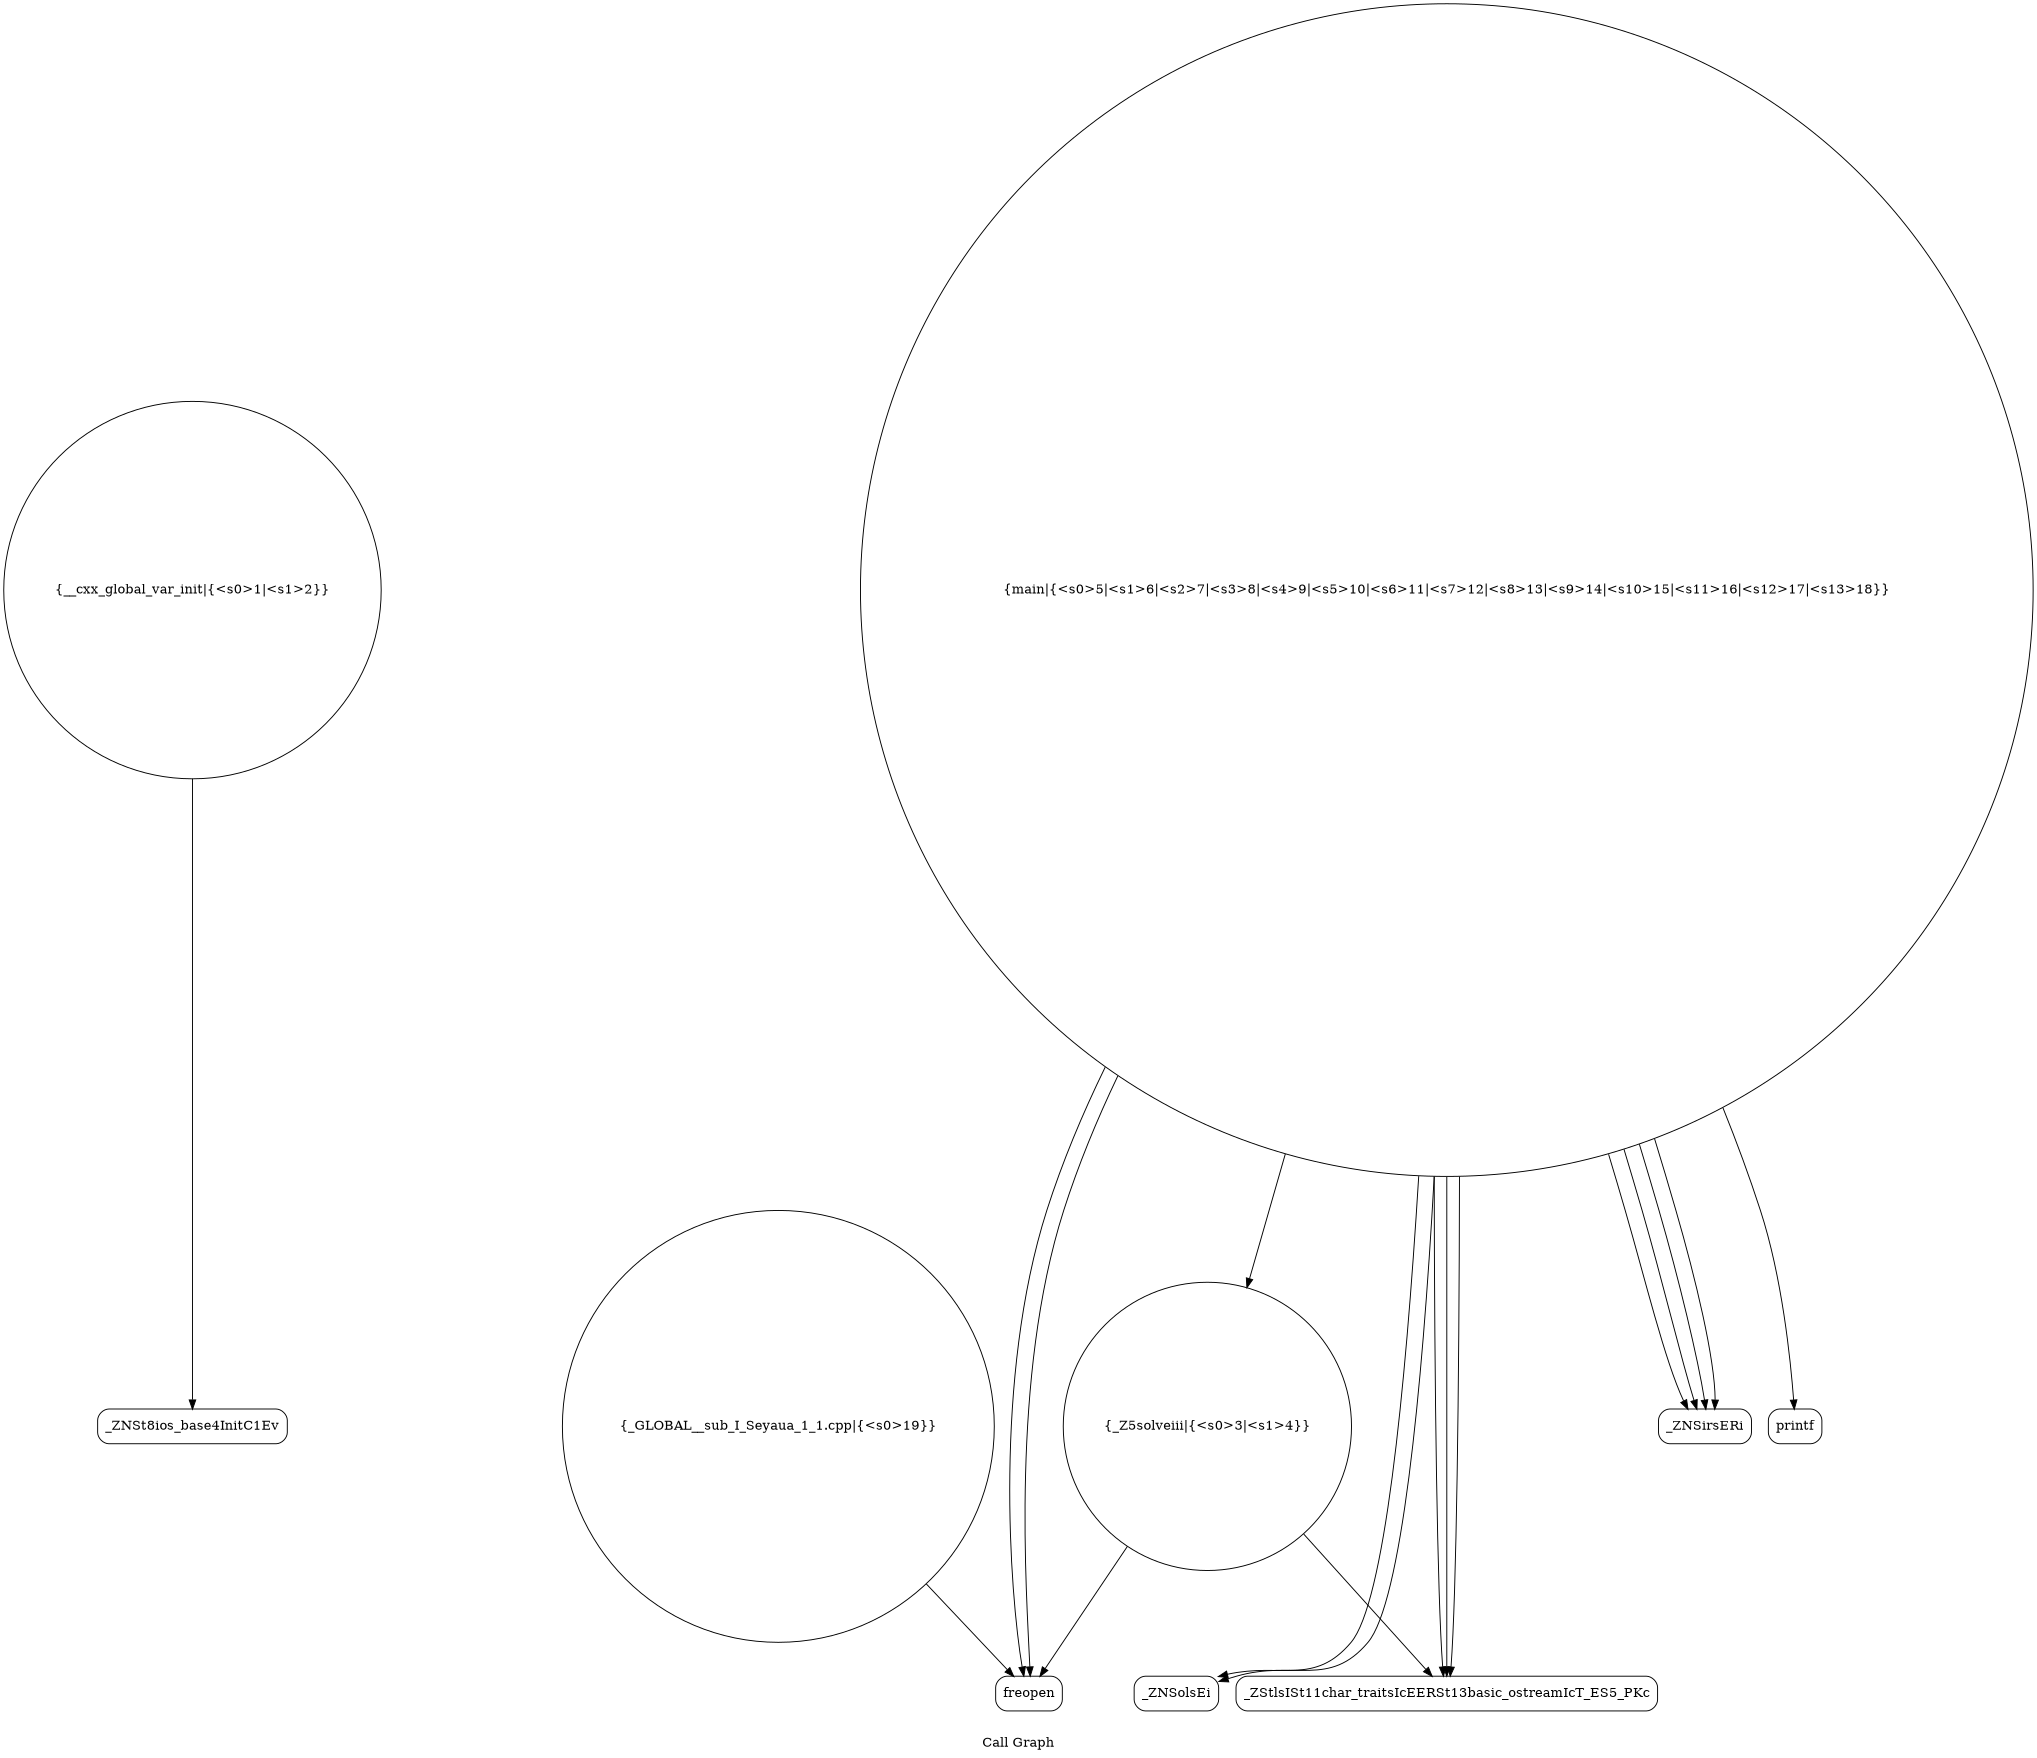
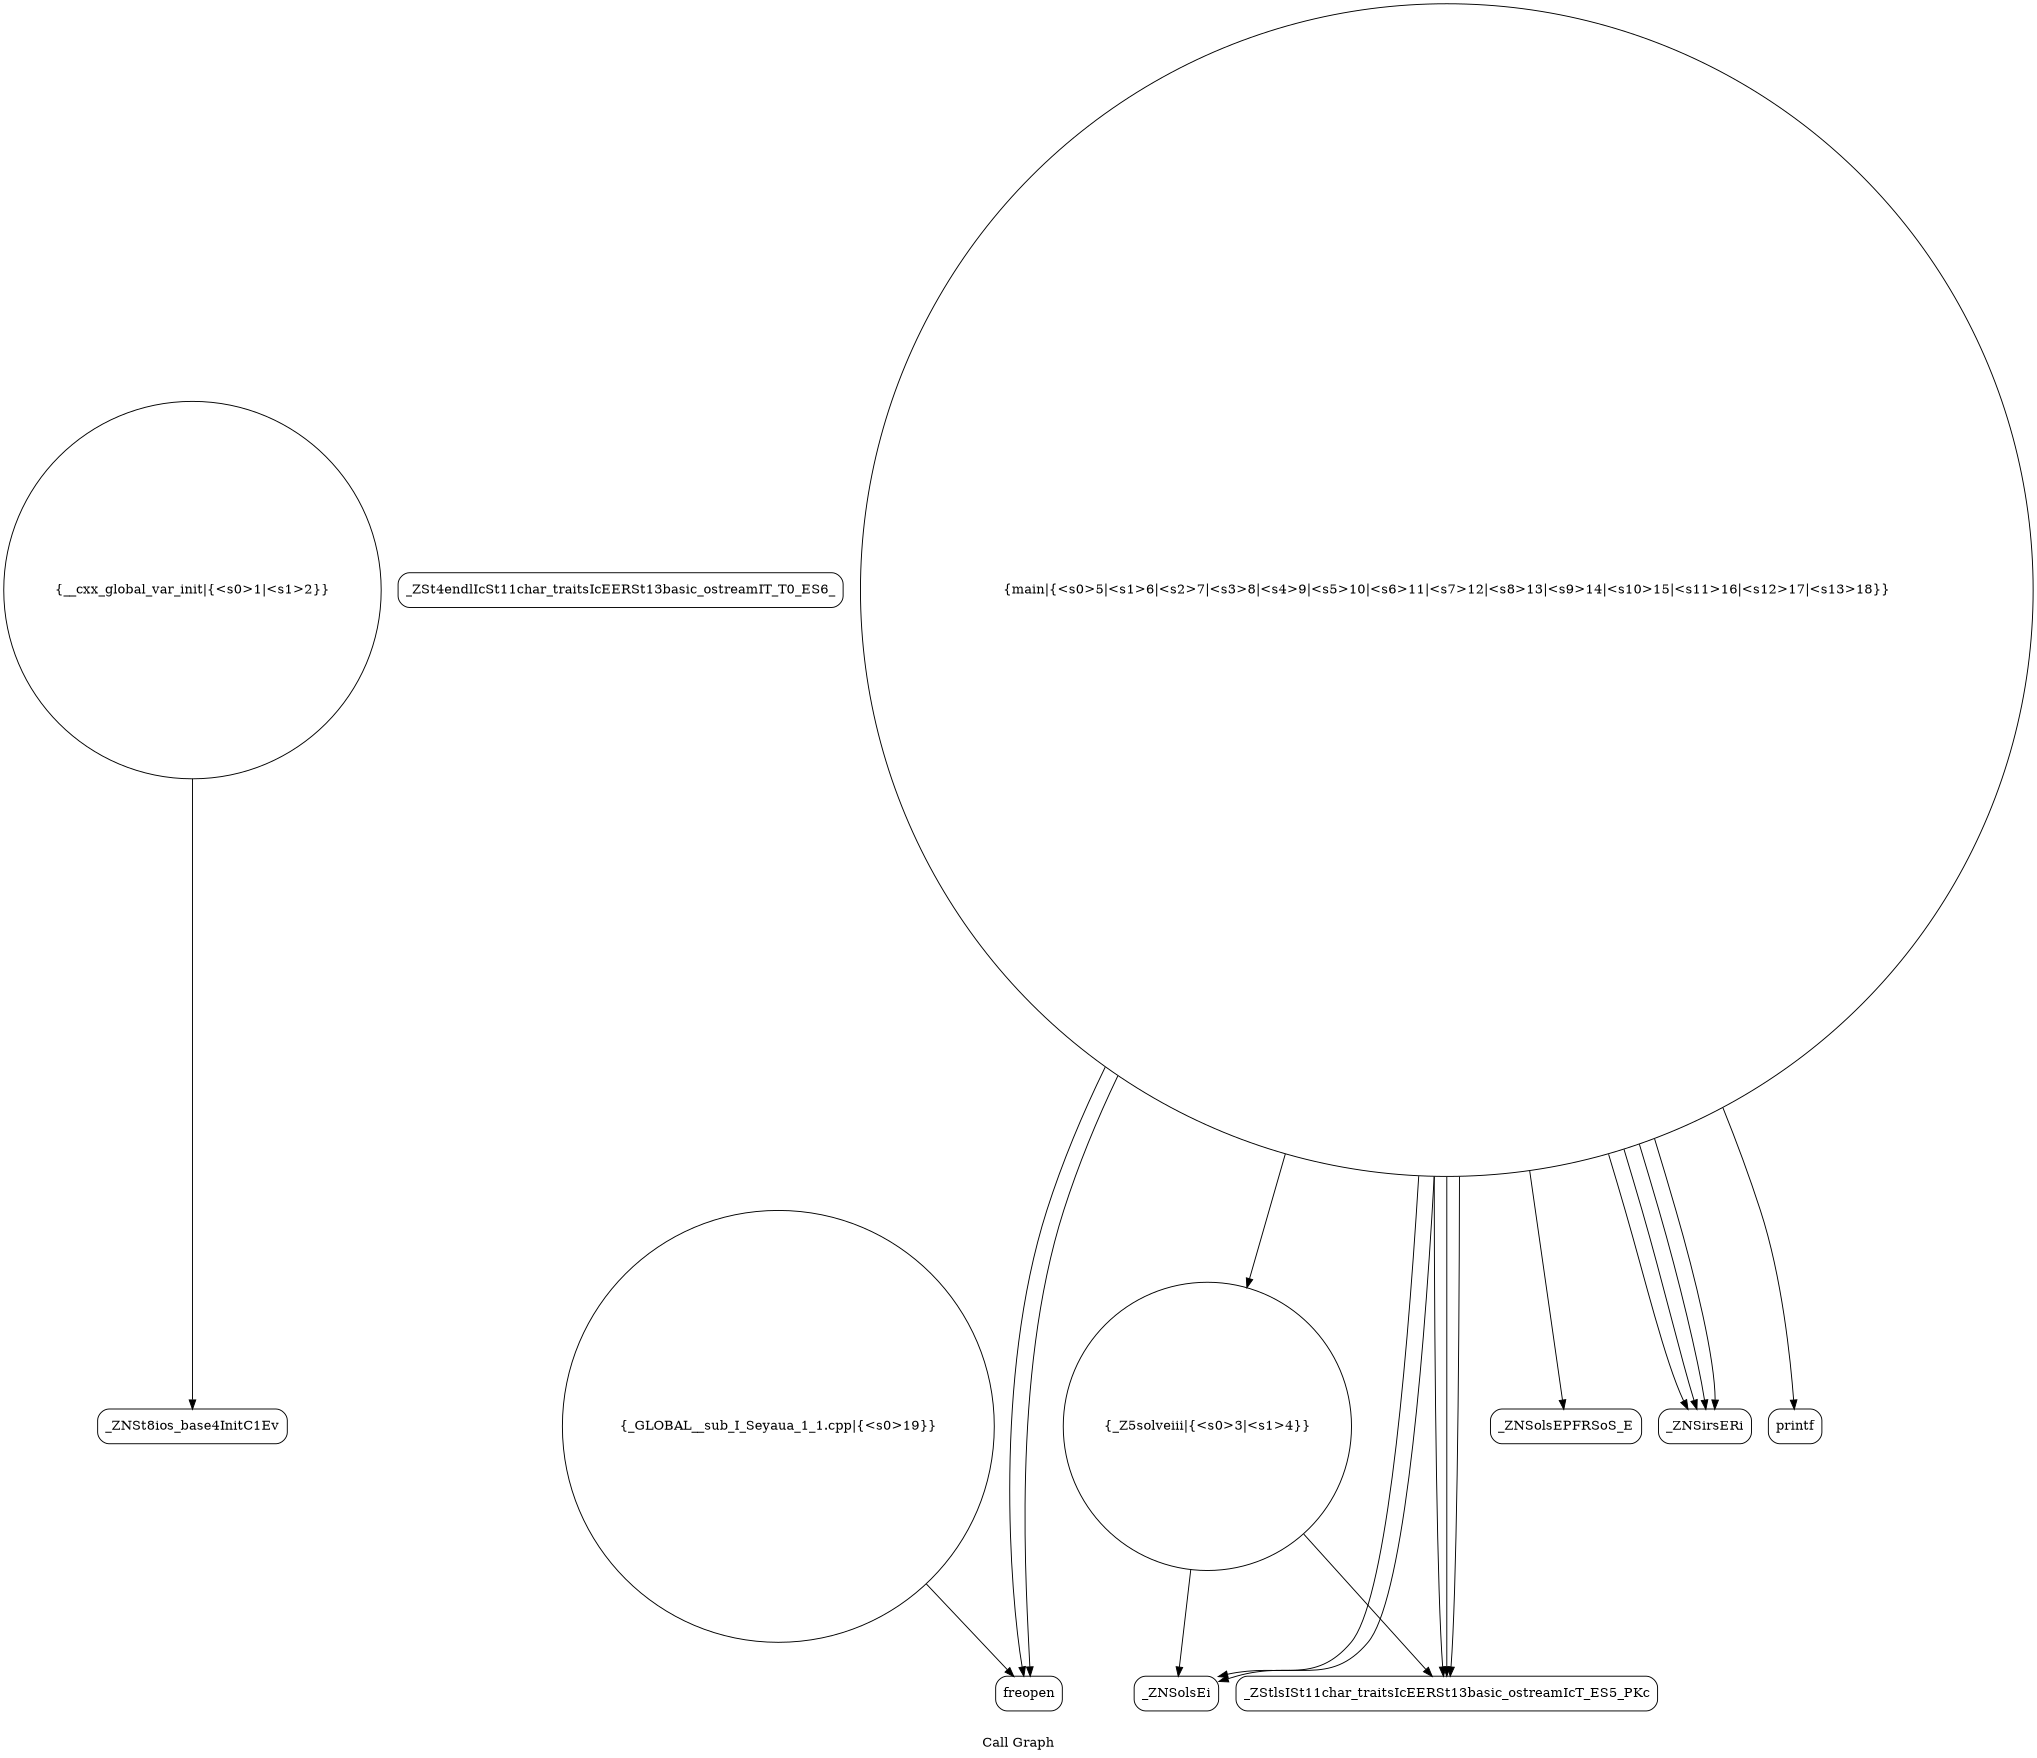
none -> (621, 590)
none -> (1566, 1426)
(1086, 1607) -> (1185, 1618)
